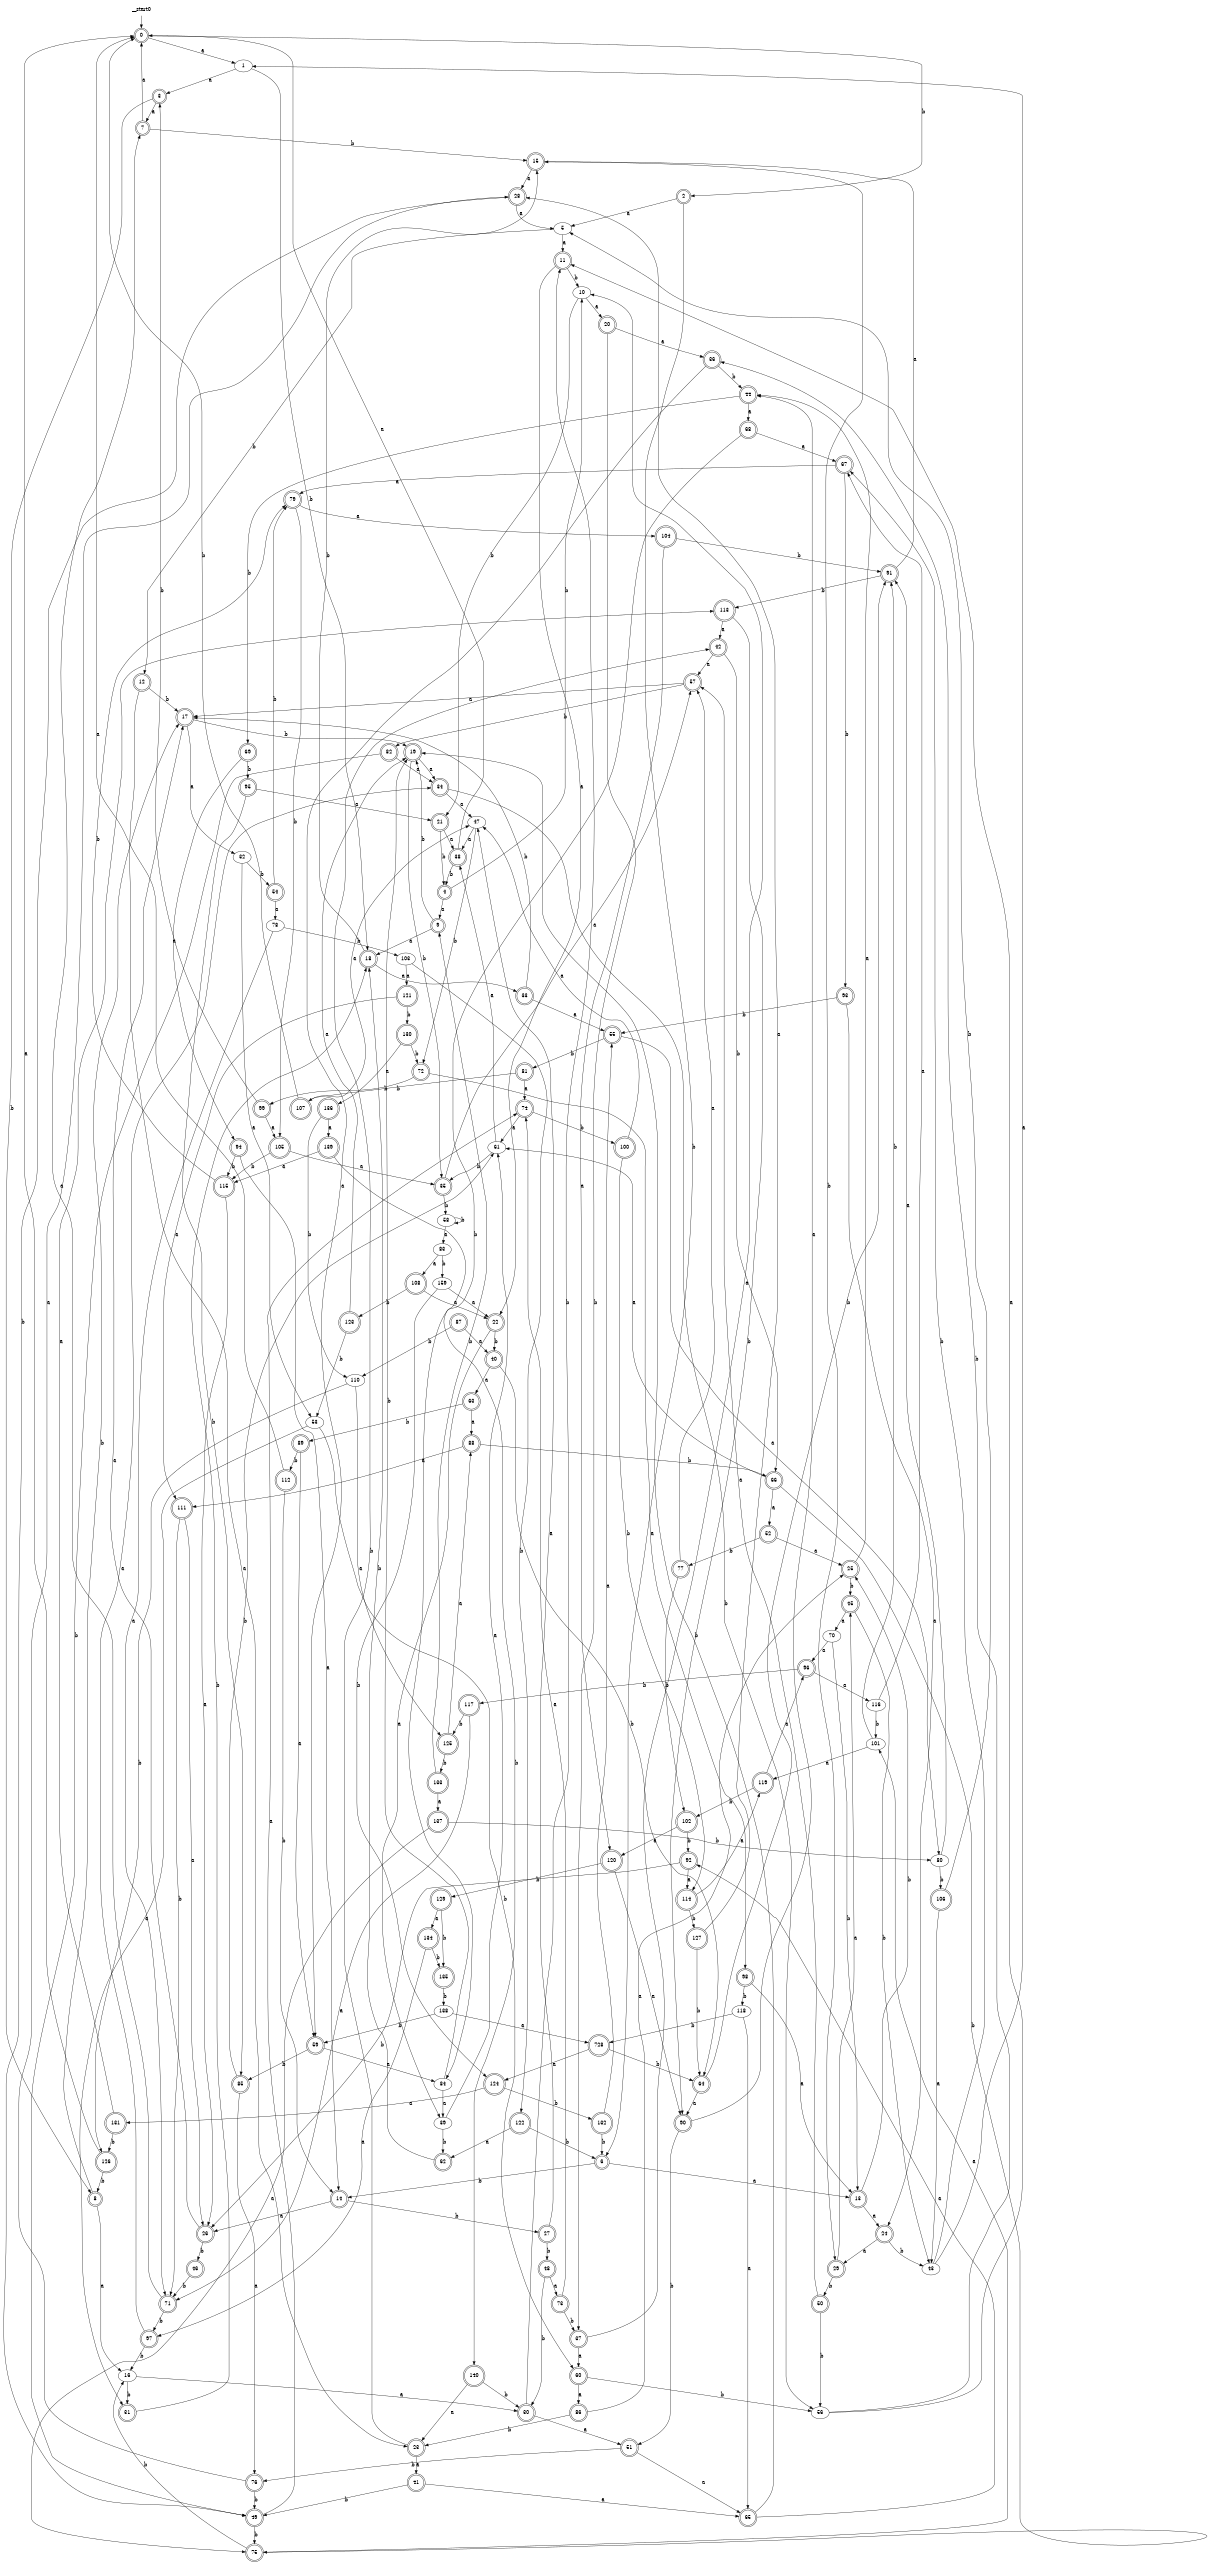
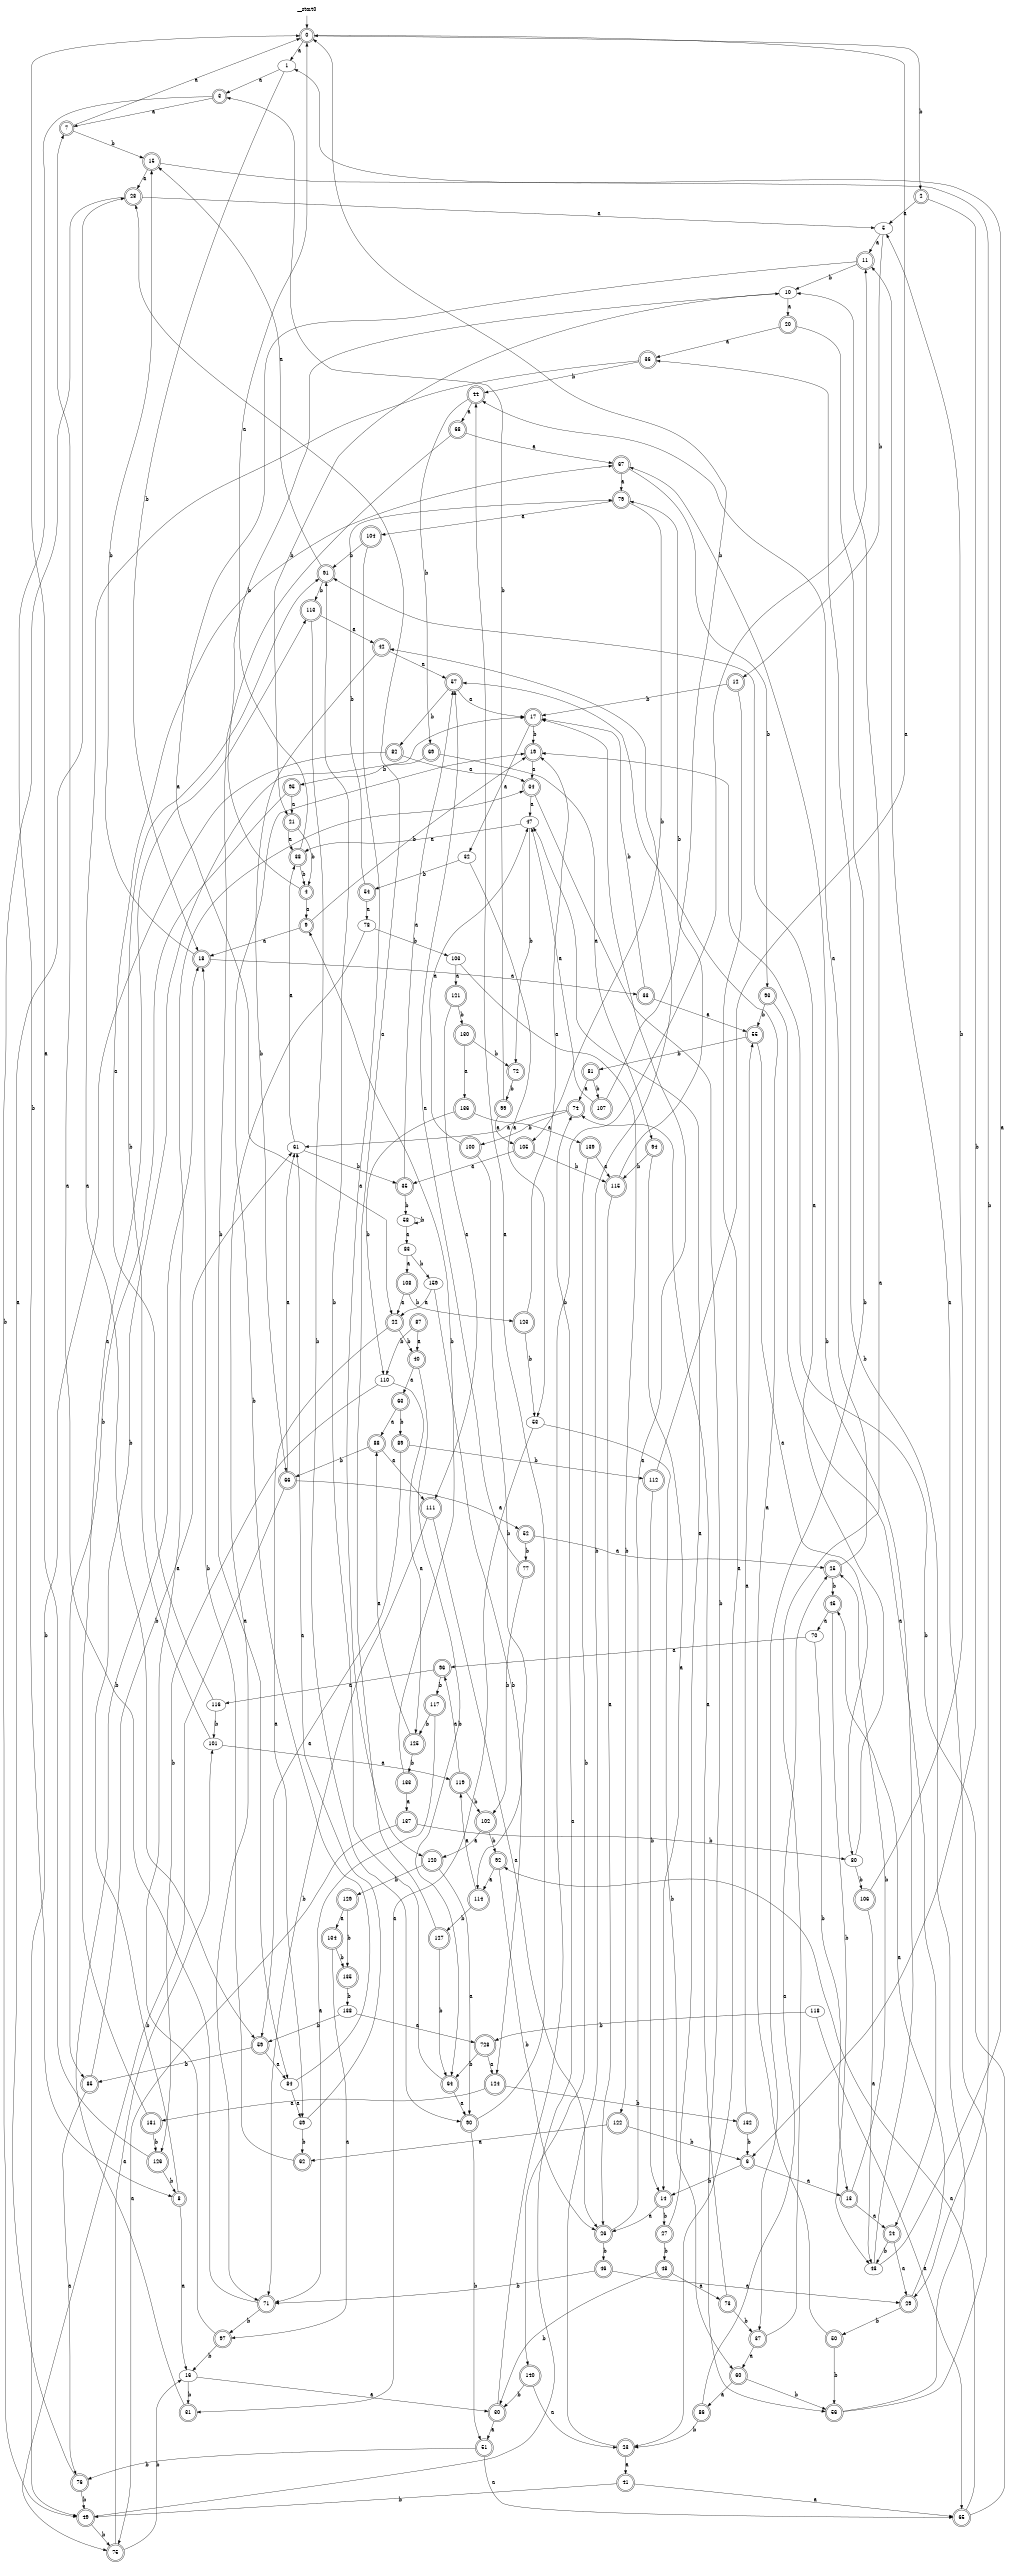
(423, 968) -> none
(745, 1977) -> none
none -> (754, 2289)
(820, 2413) -> (834, 2413)
